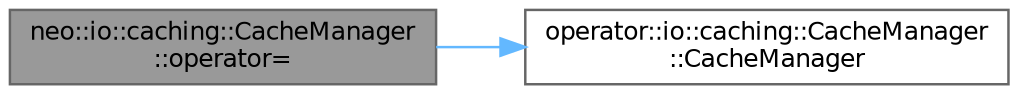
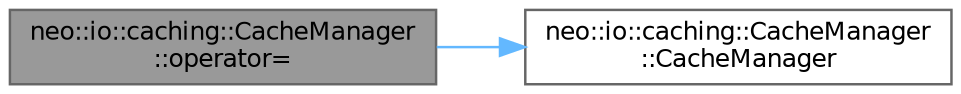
(767, 47) -> (738, 47)
